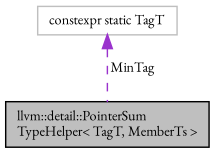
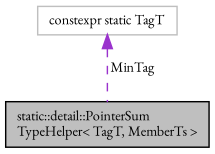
(107, 124) -> (107, 124)
